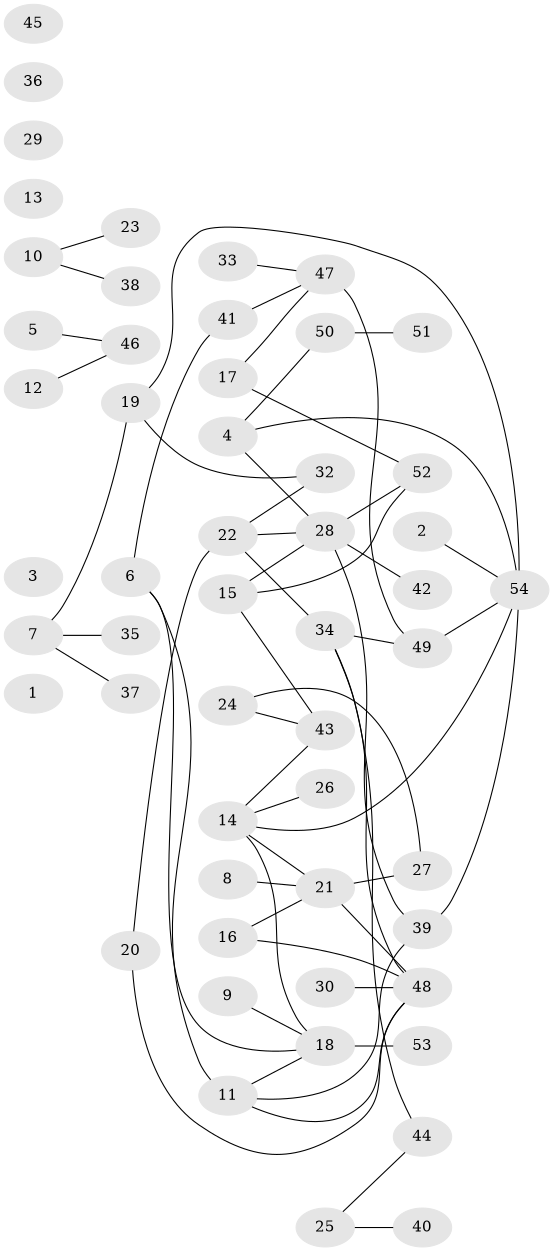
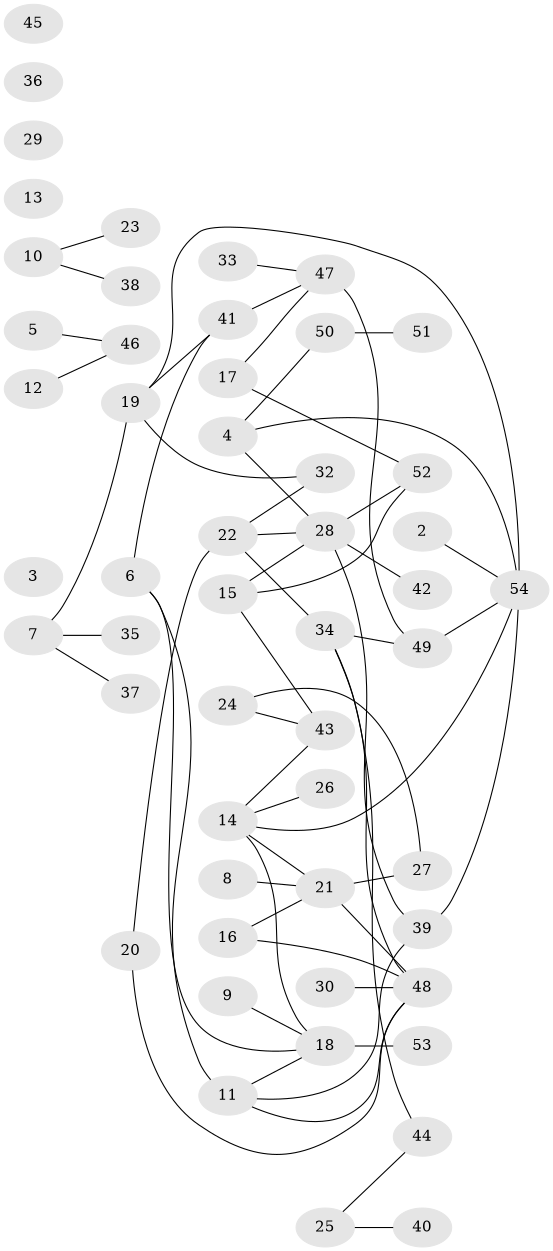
none -> (179, 361)
(33, 694) -> none
